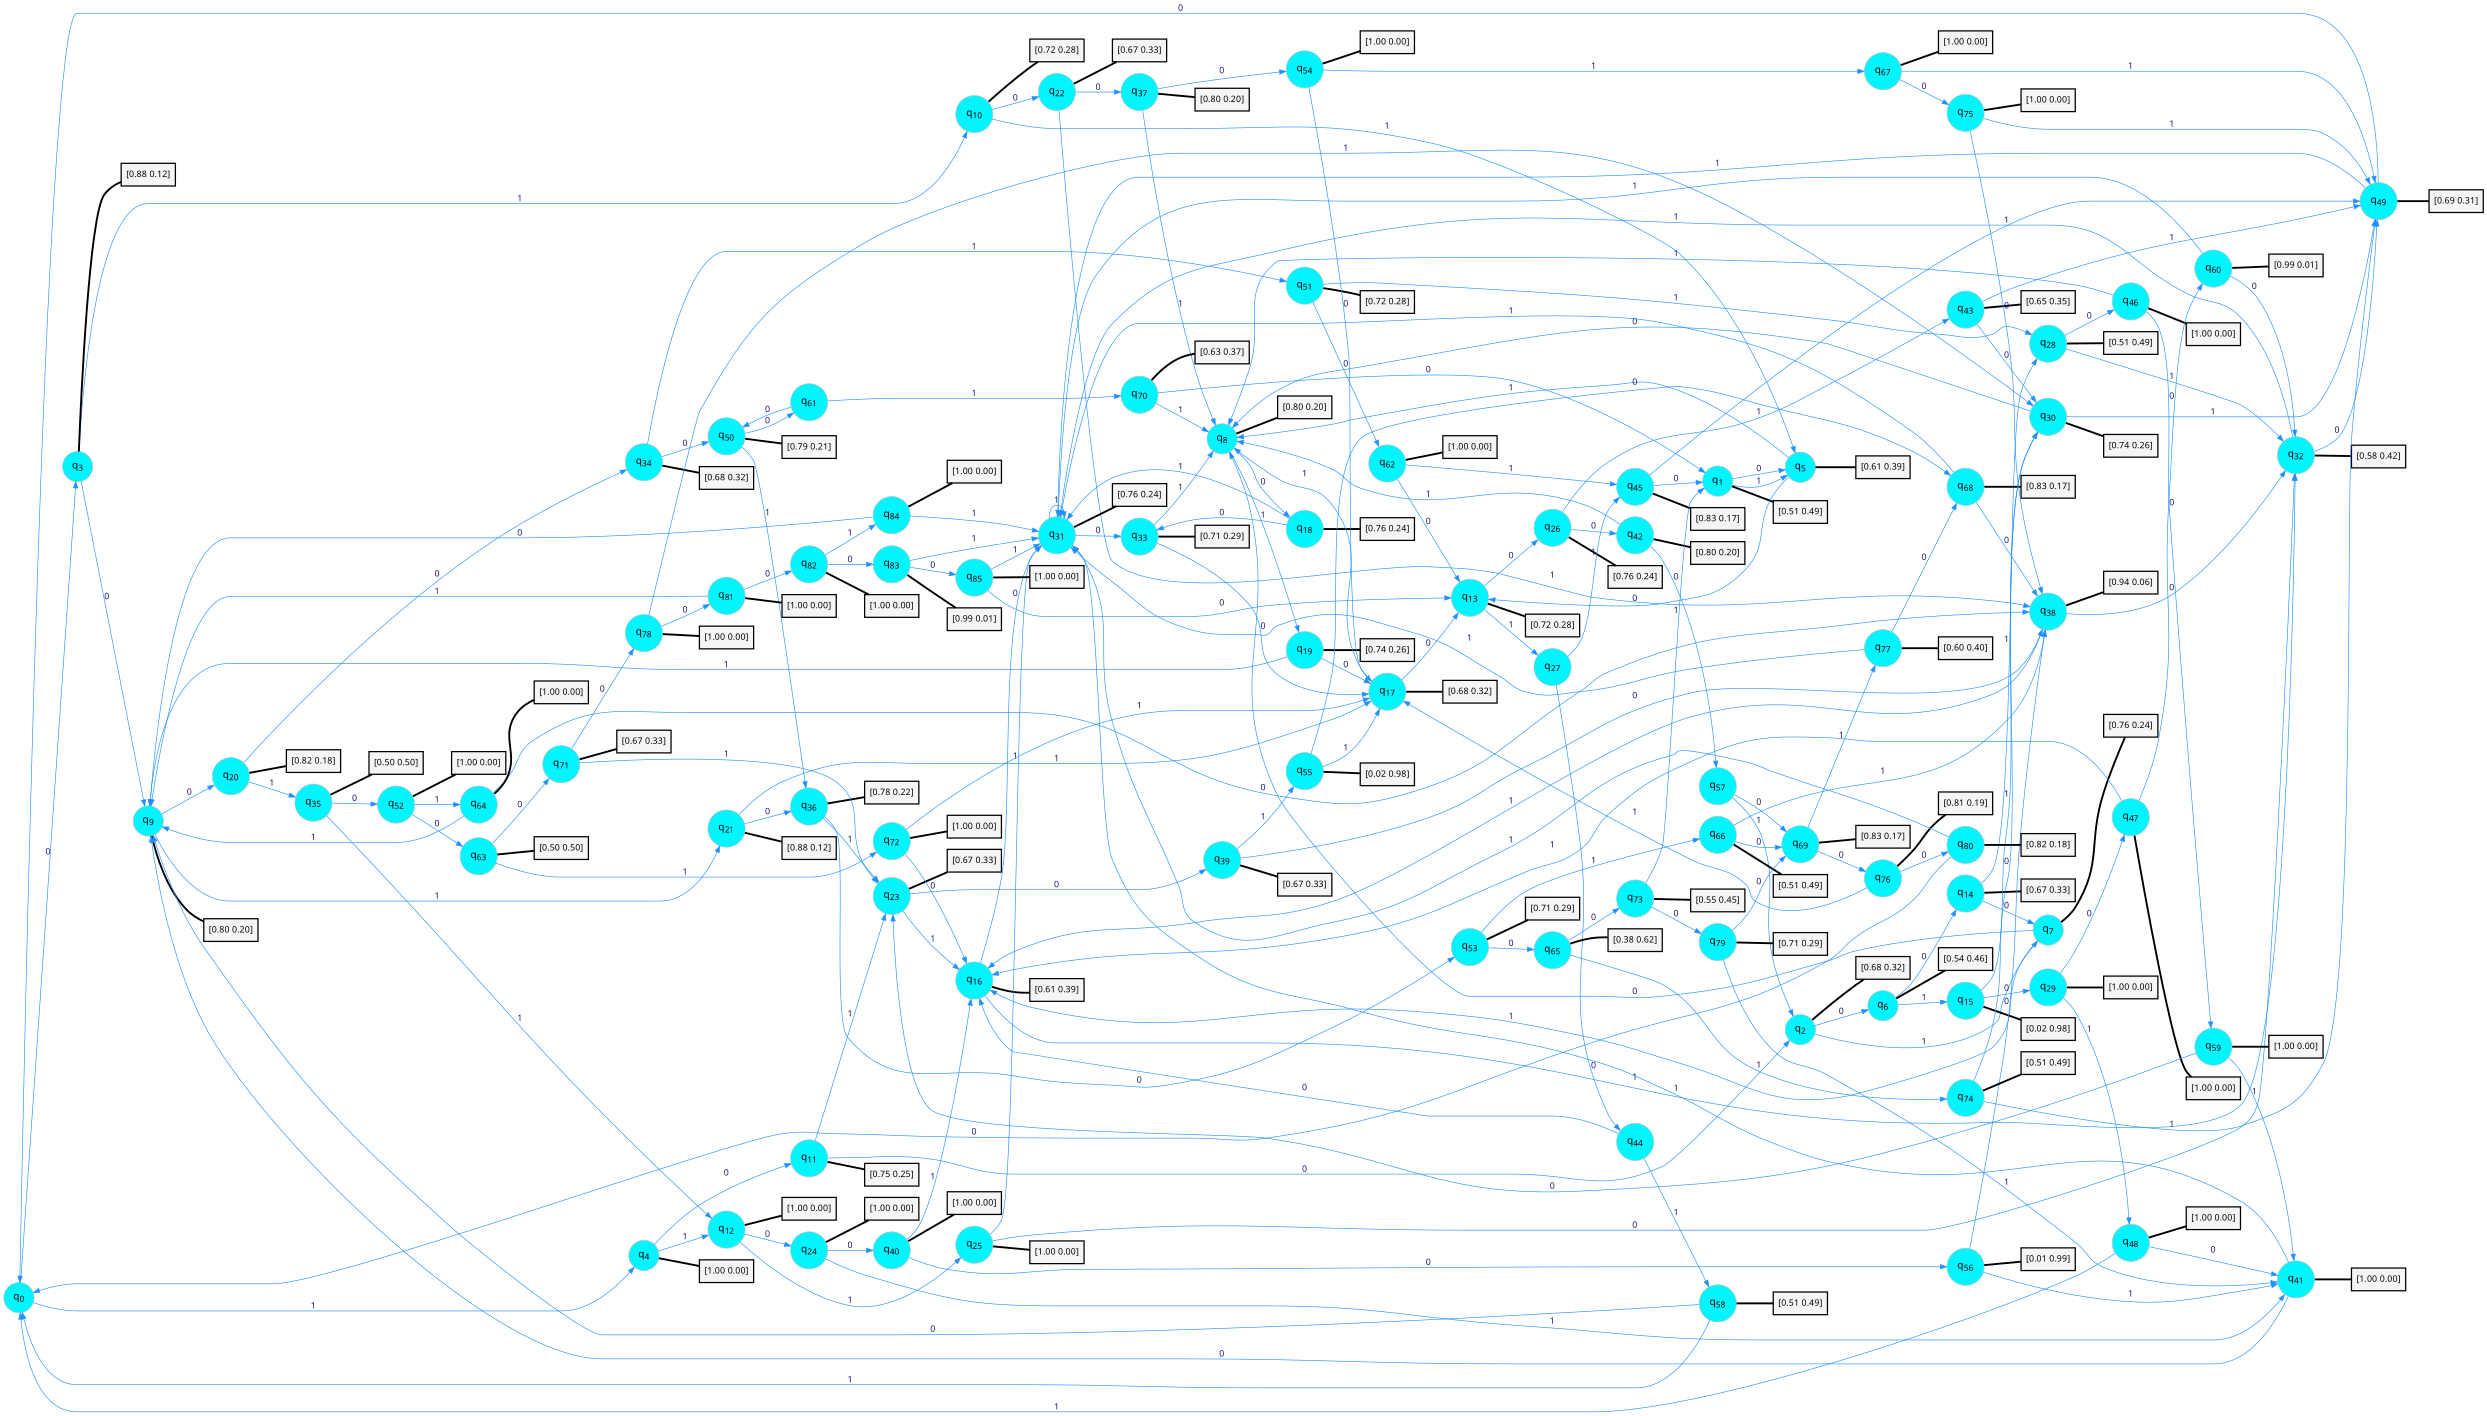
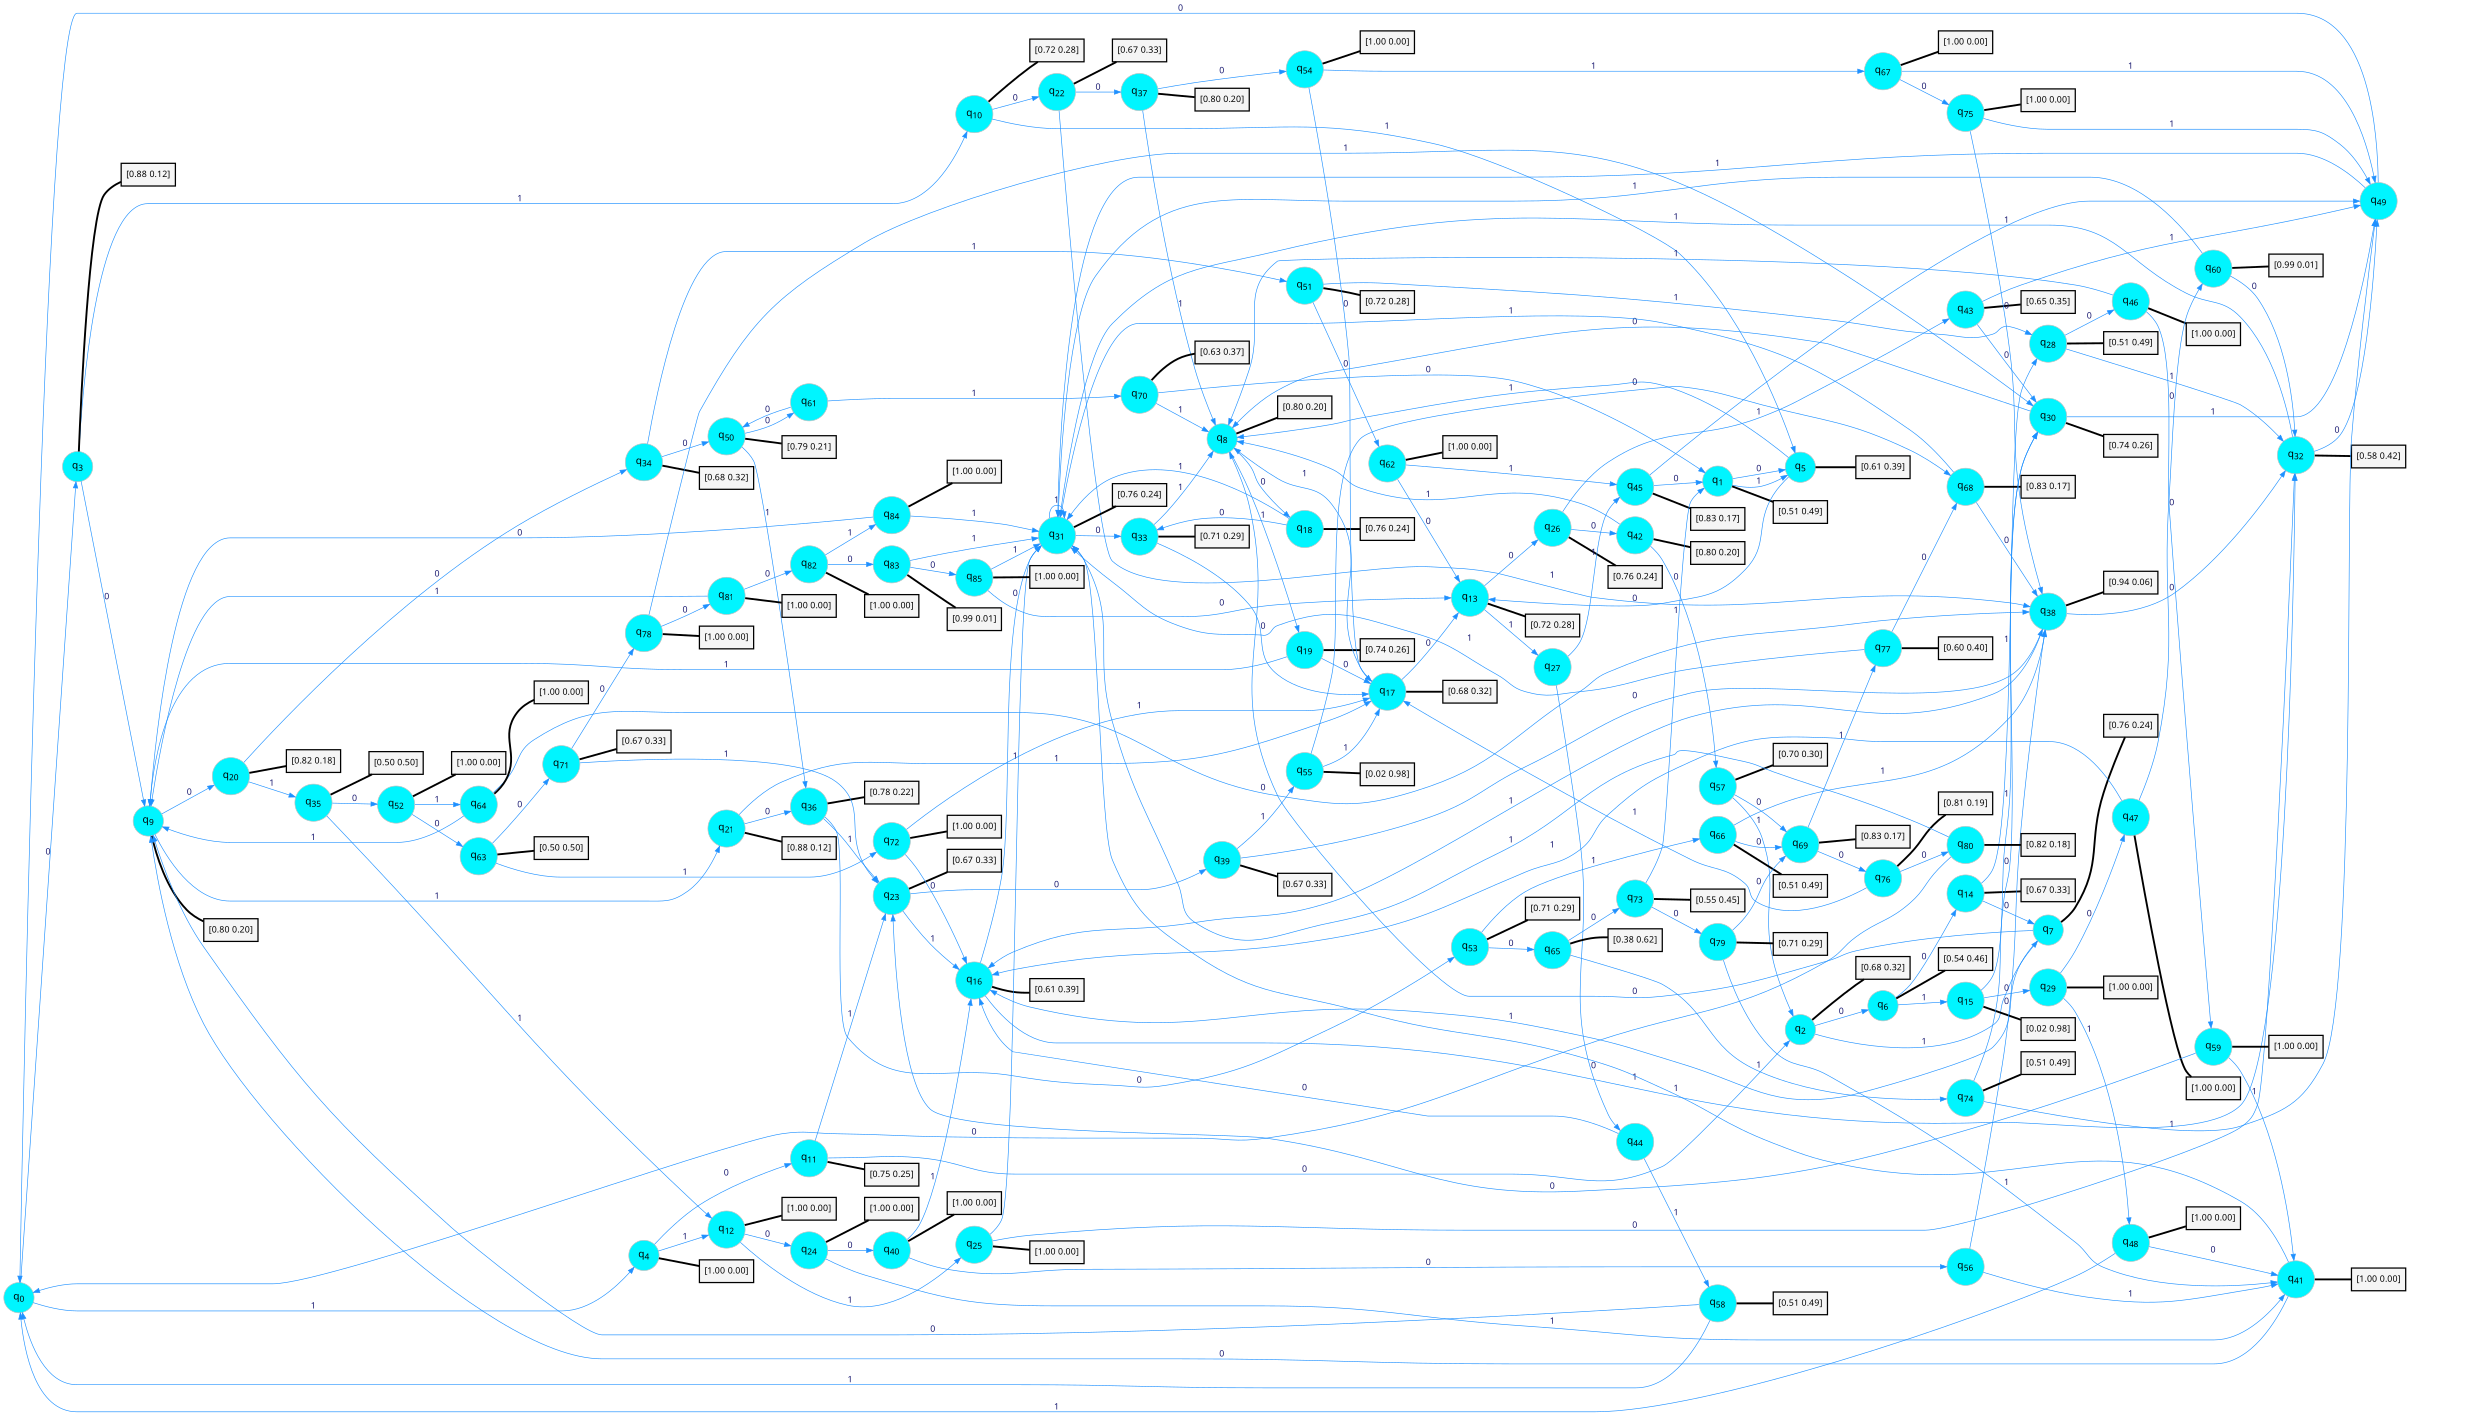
(2456, 201) -> none
none -> (1800, 755)
(2048, 1259) -> none
